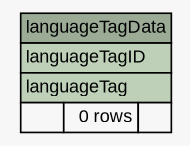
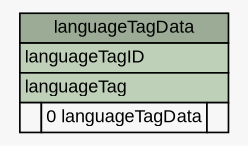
(106, 117) -> (124, 117)
